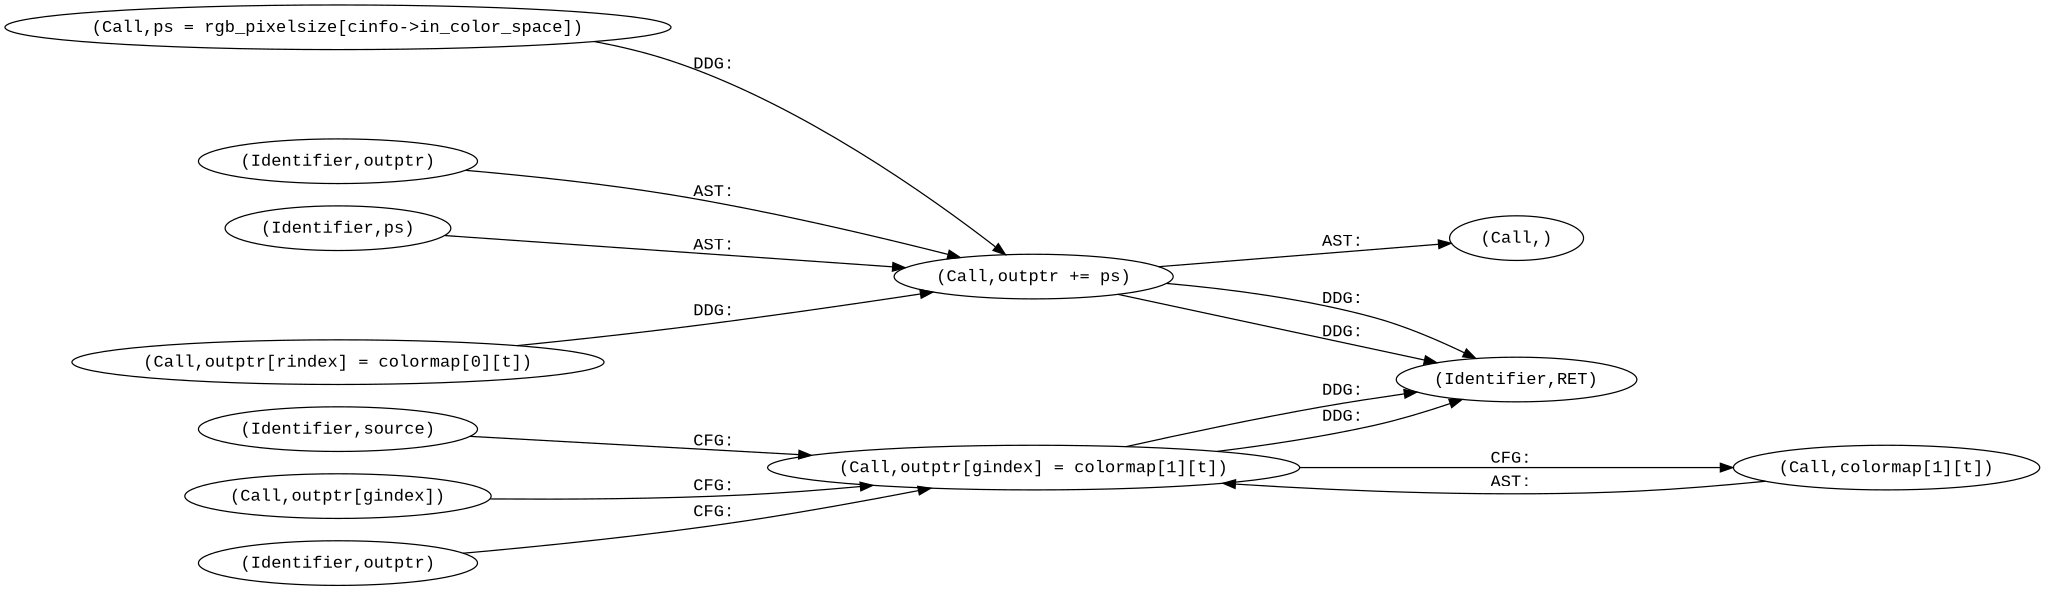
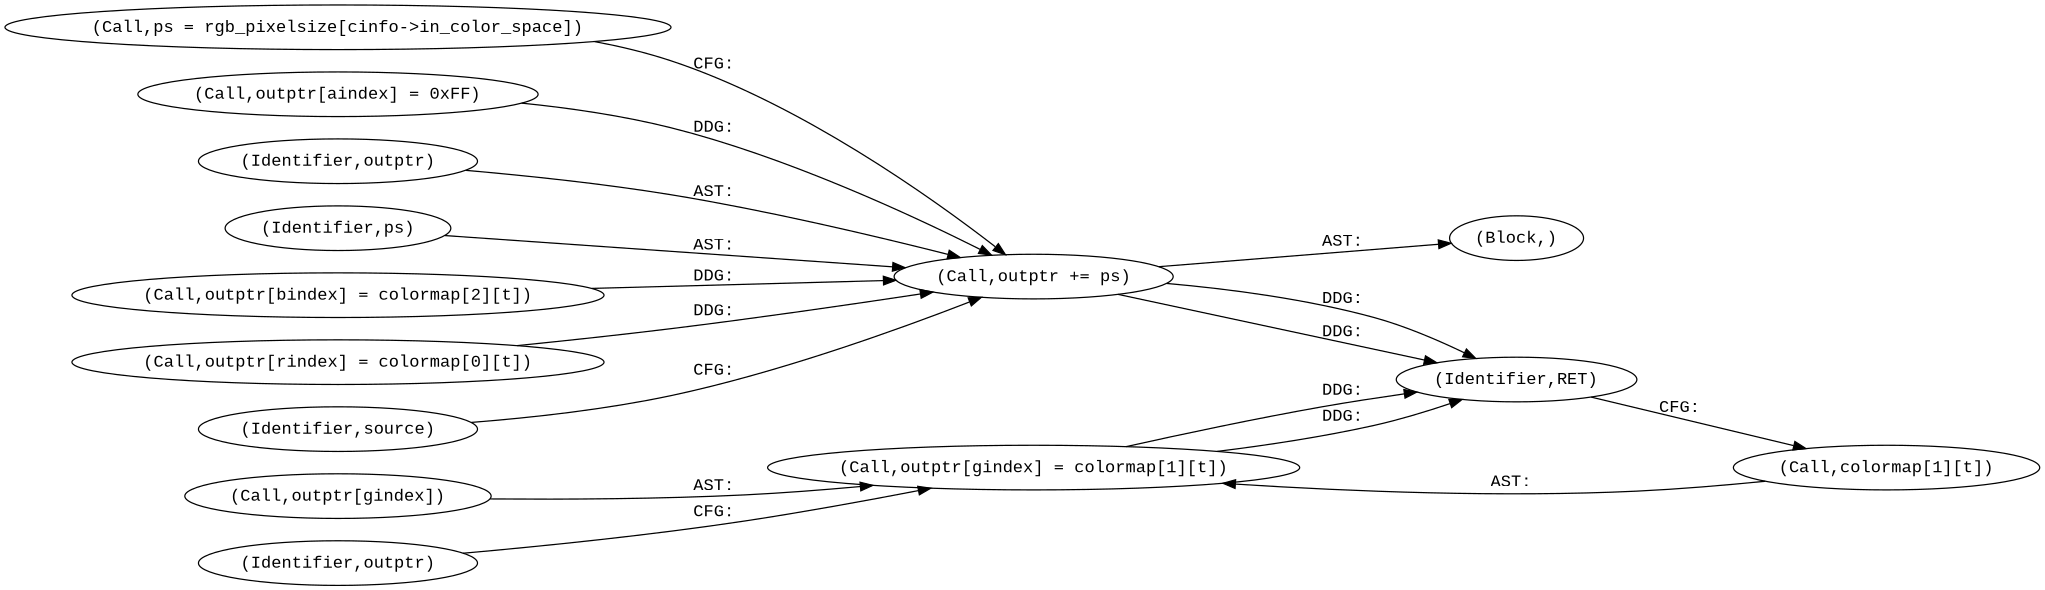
(719, 64) -> (719, 64)
none -> (338, 94)
(1517, 238) -> (1517, 238)
none -> (338, 295)
(634, 446) -> (725, 383)
(1510, 468) -> (1692, 421)
(719, 486) -> (719, 486)
